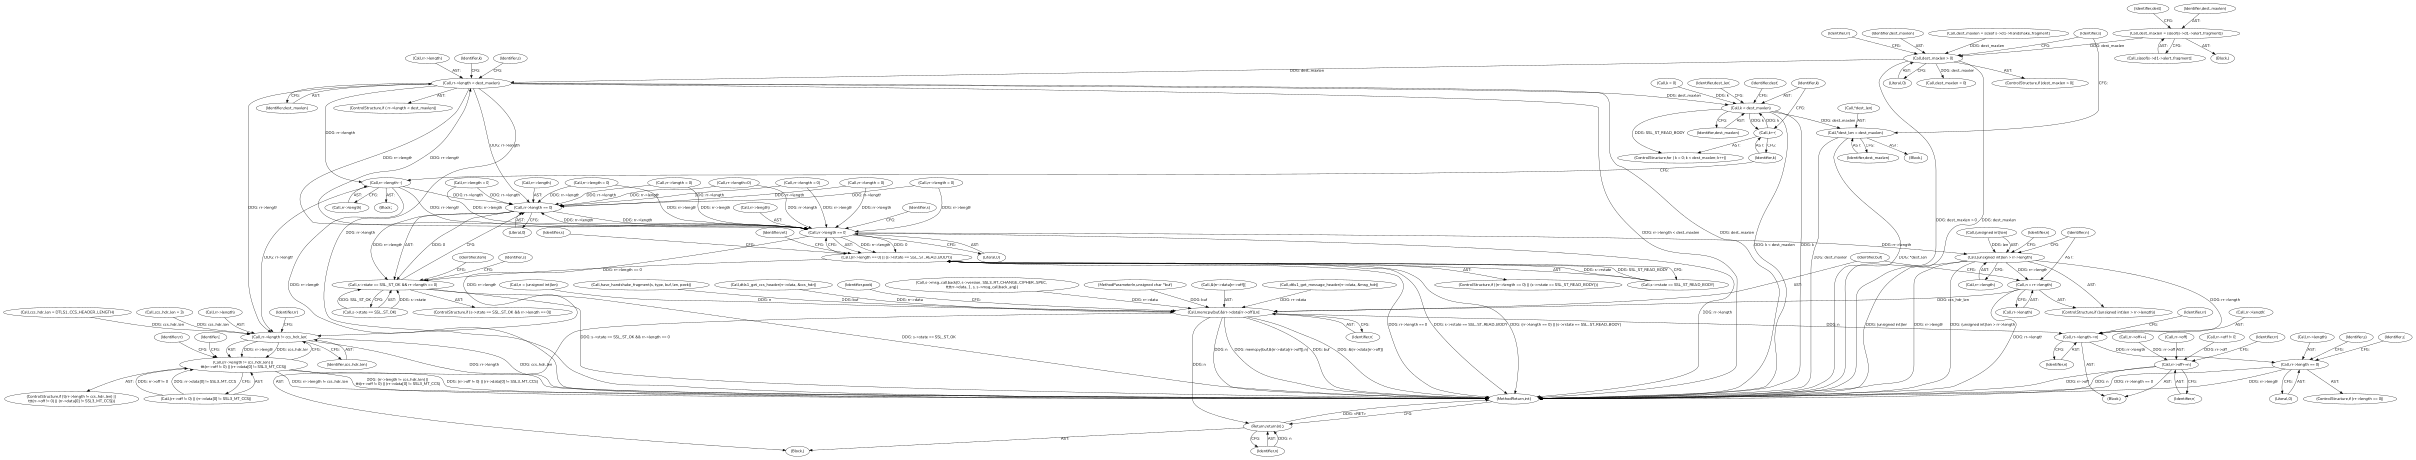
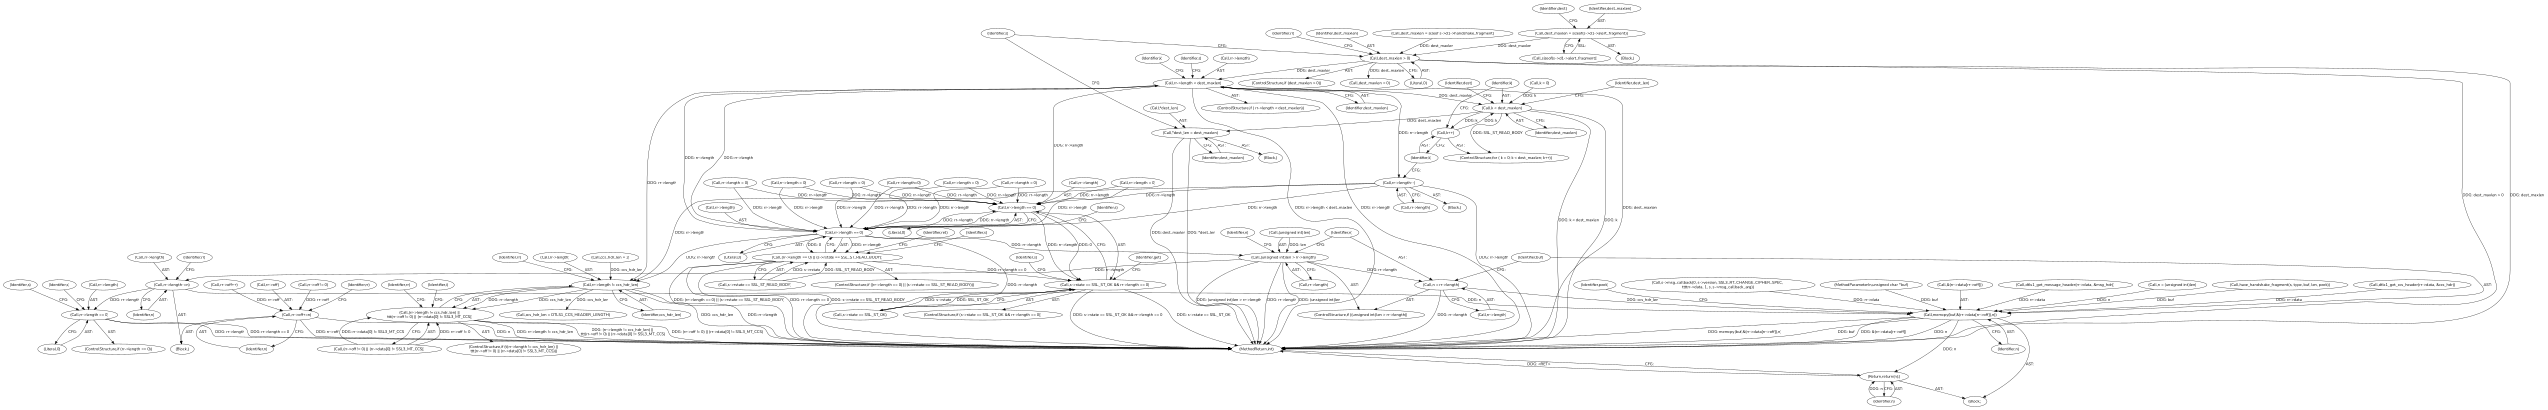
(2164, 46) -> (1582, 46)
(473, 257) -> (1148, 257)
(1666, 323) -> (918, 293)
(168, 329) -> (579, 296)
